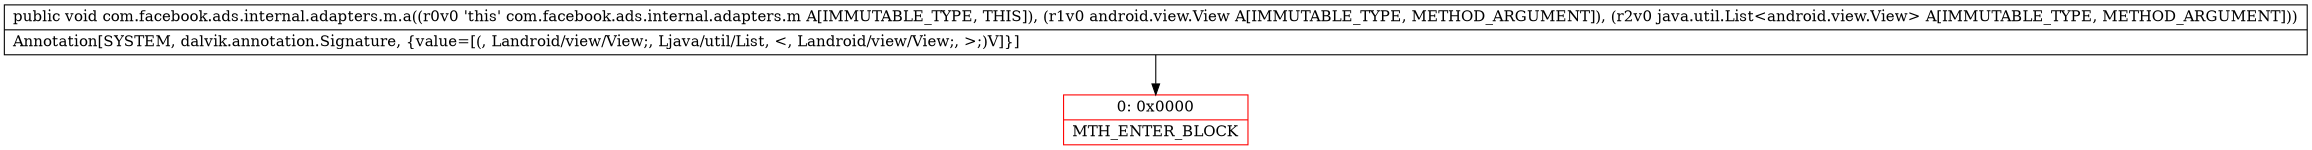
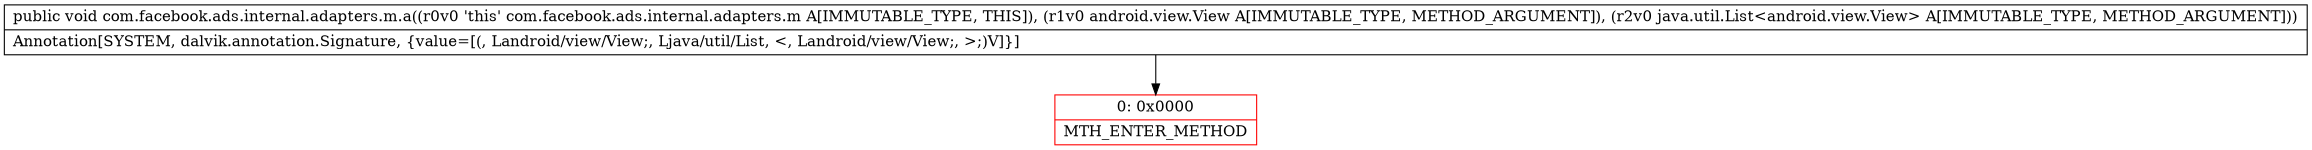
(1156, 132) -> (1156, 132)
